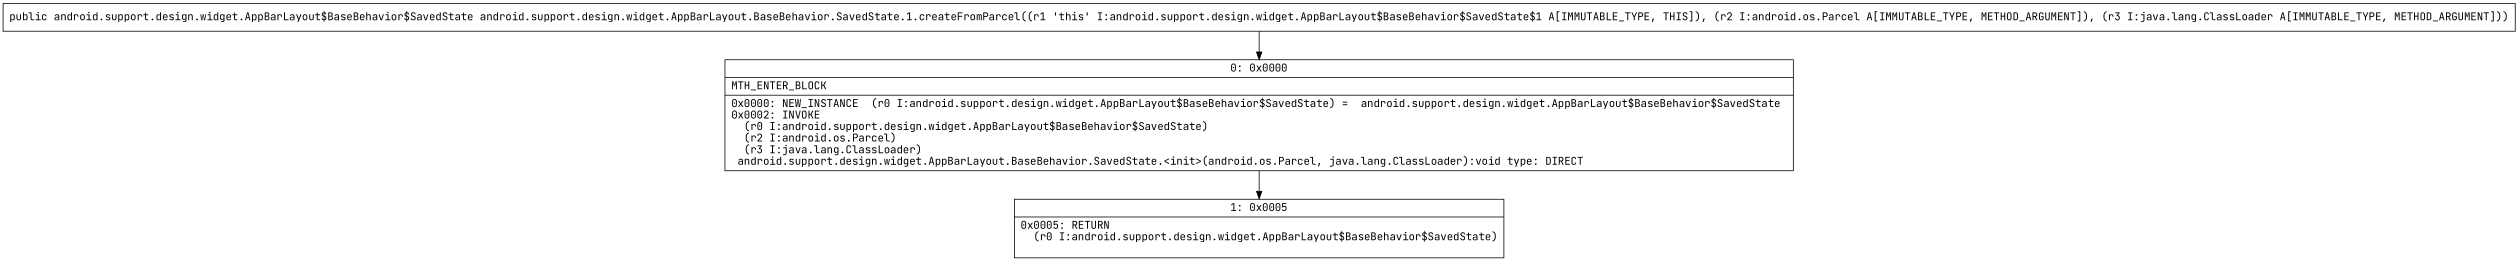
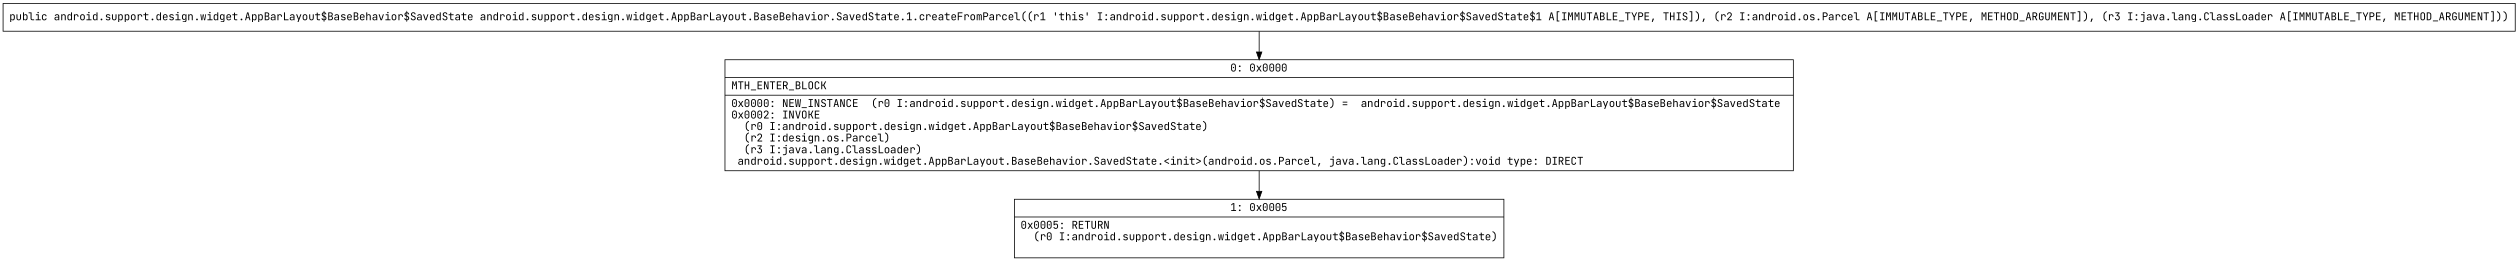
(814, 138) -> (811, 138)
